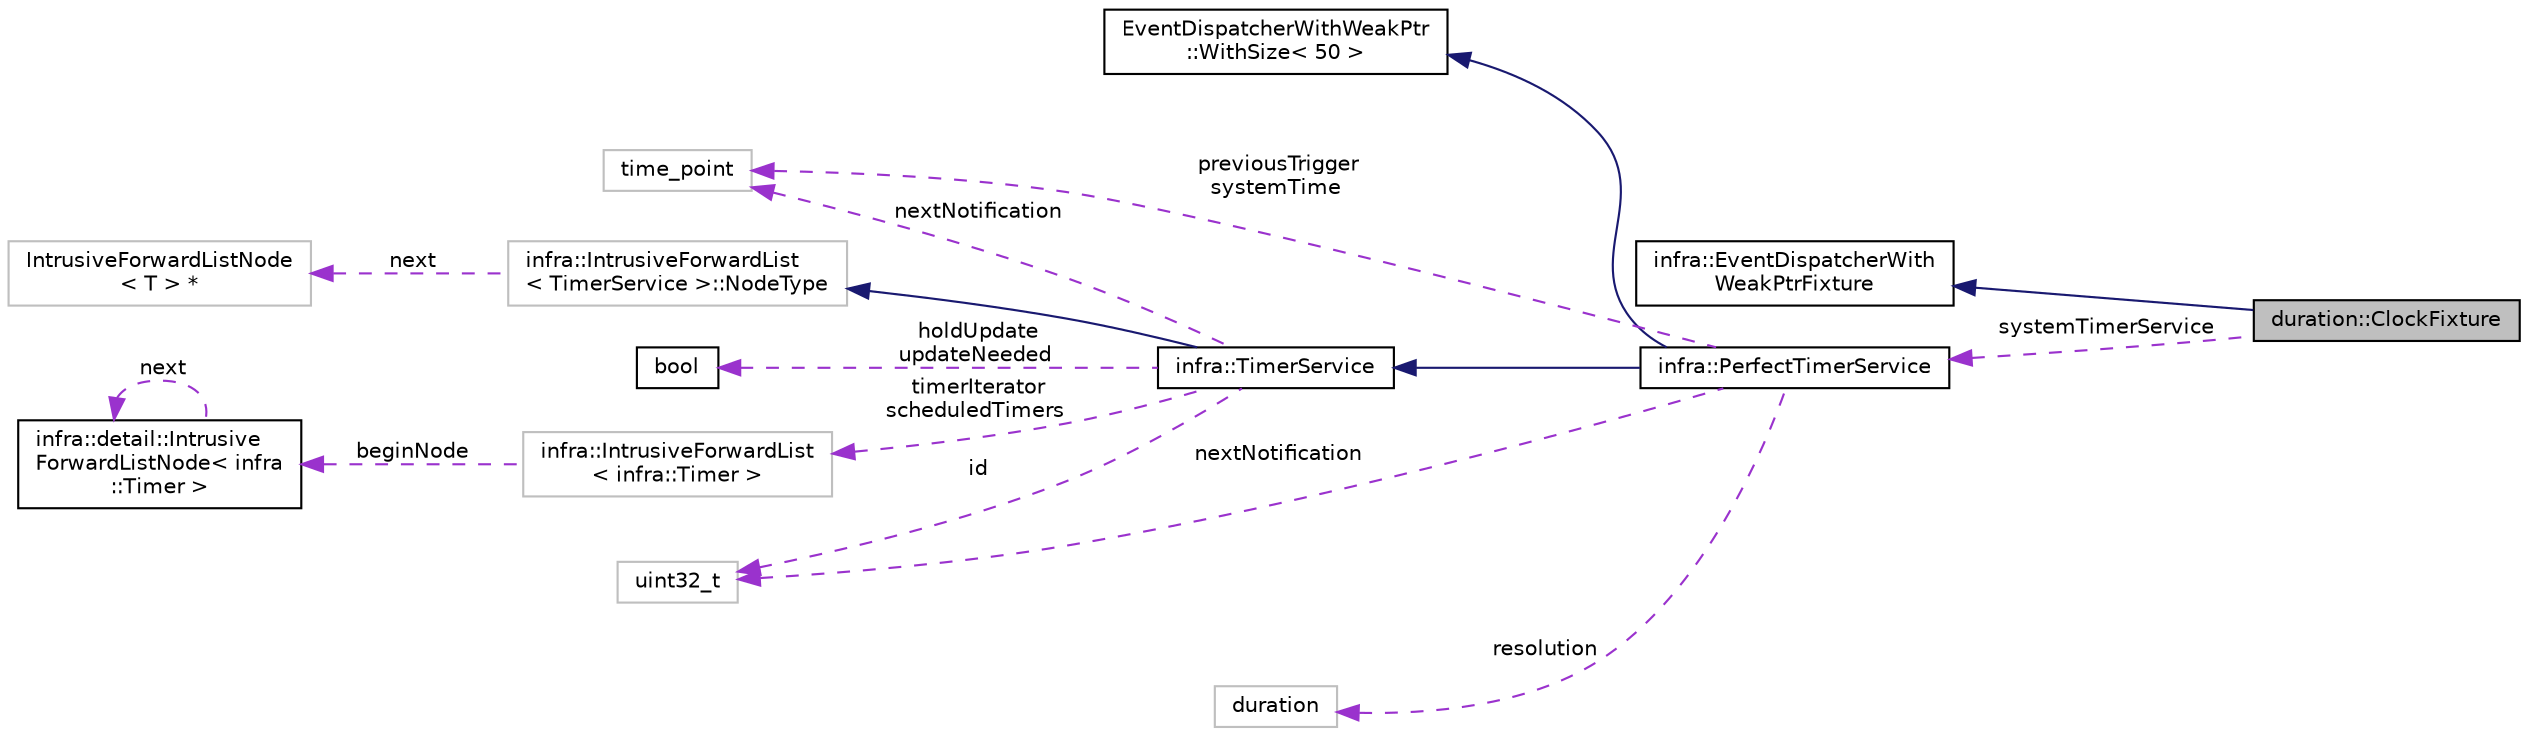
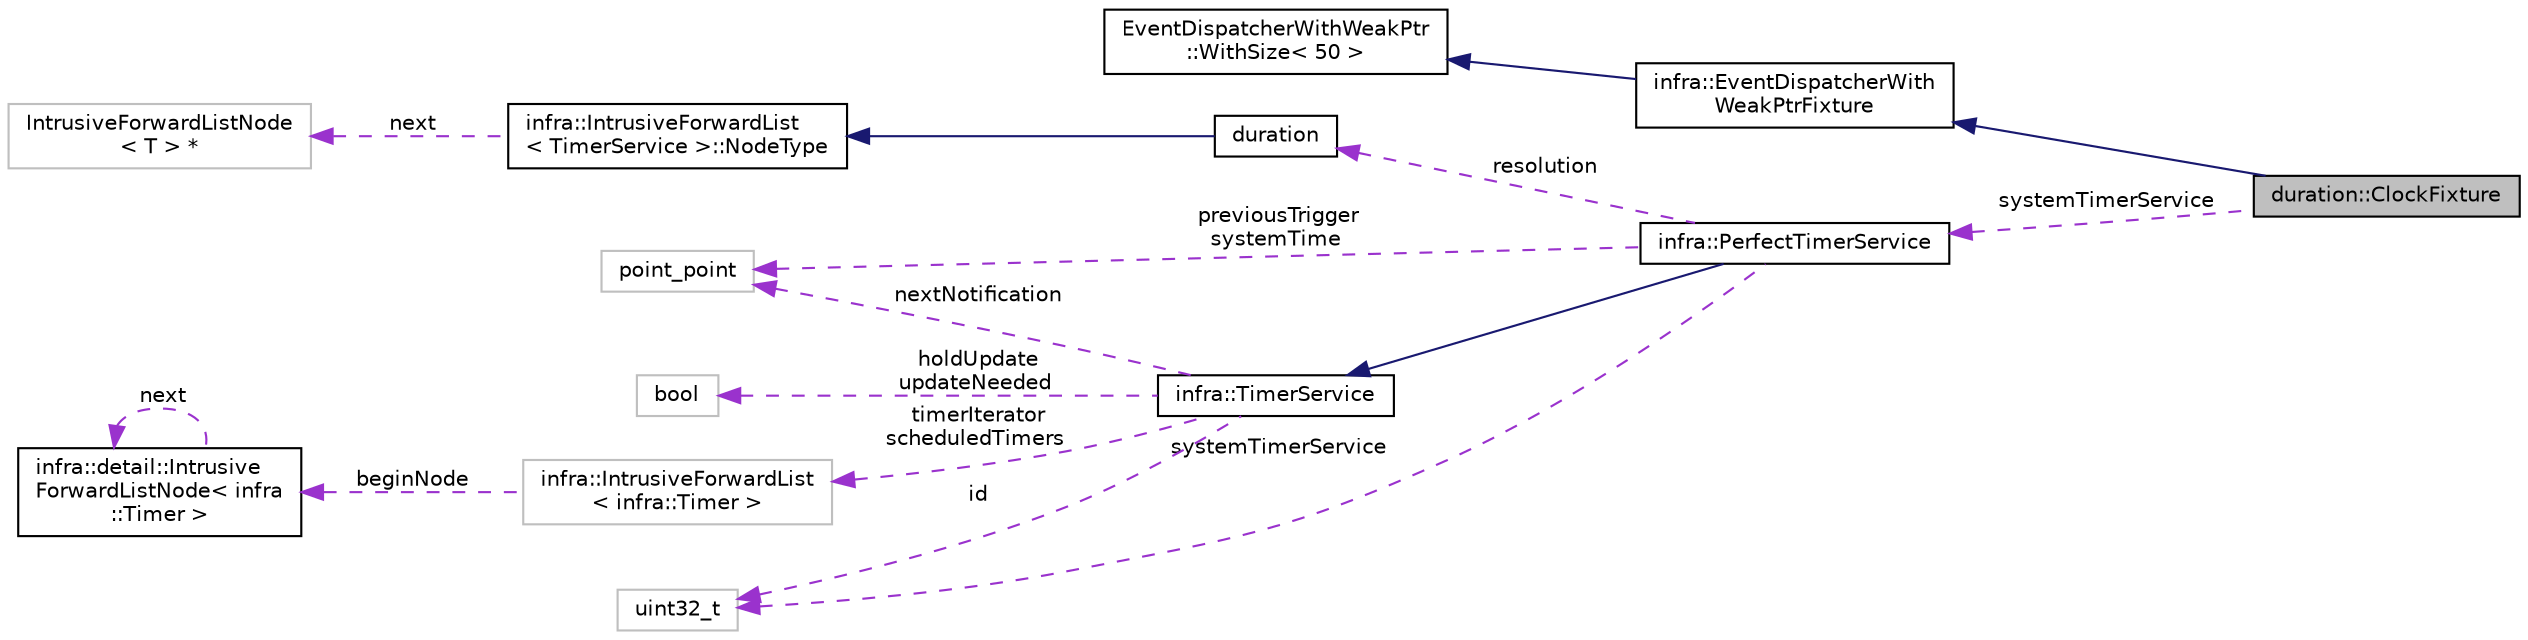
(678, 170) -> (678, 271)
(1619, 174) -> (1553, 70)
(678, 273) -> (678, 136)
(1034, 313) -> (1042, 136)
(678, 368) -> (678, 396)
(1276, 455) -> (1276, 448)
(1276, 707) -> (1276, 136)
